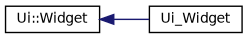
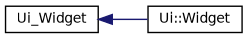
(132, 19) -> (130, 19)
